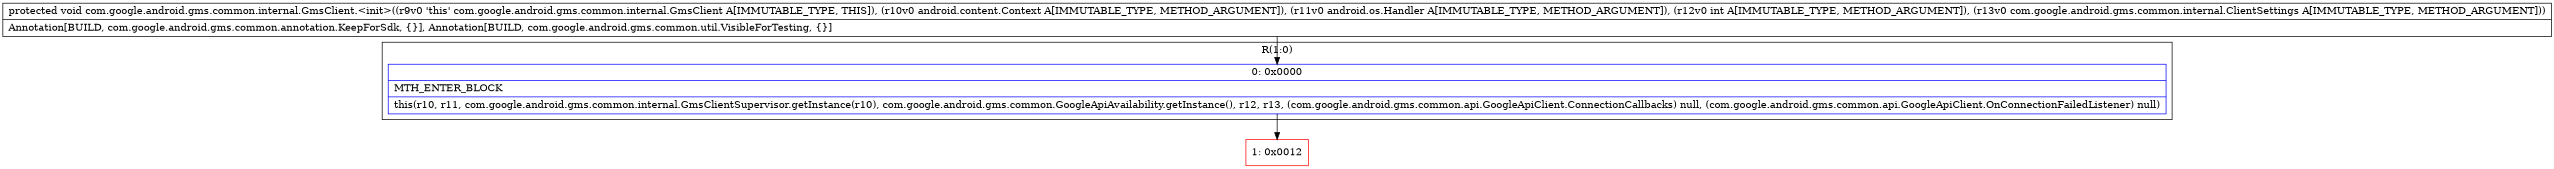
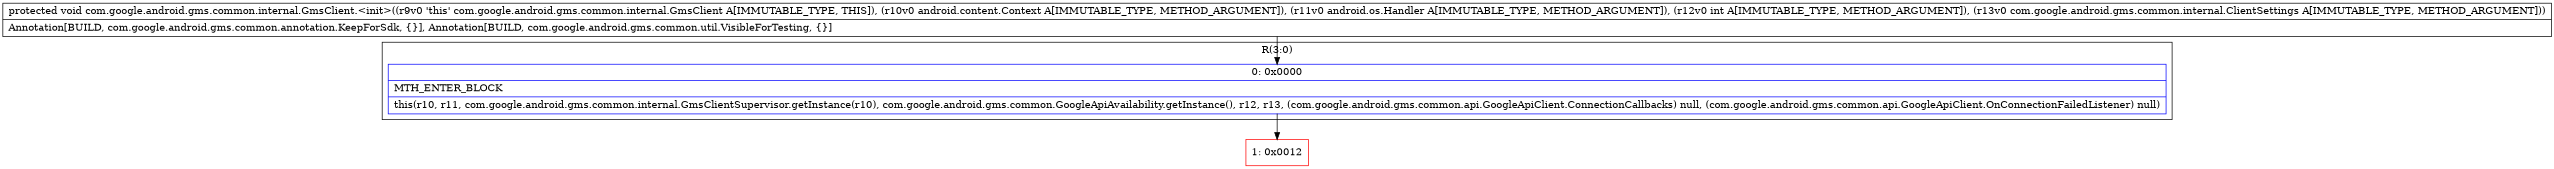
(1277, 50) -> (1277, 50)
